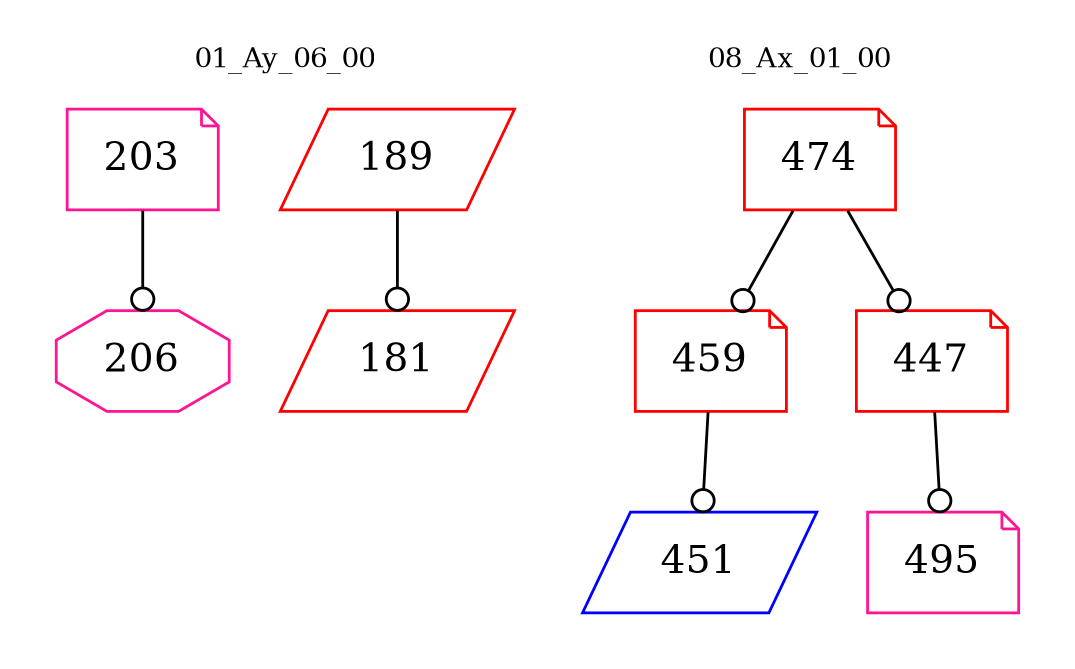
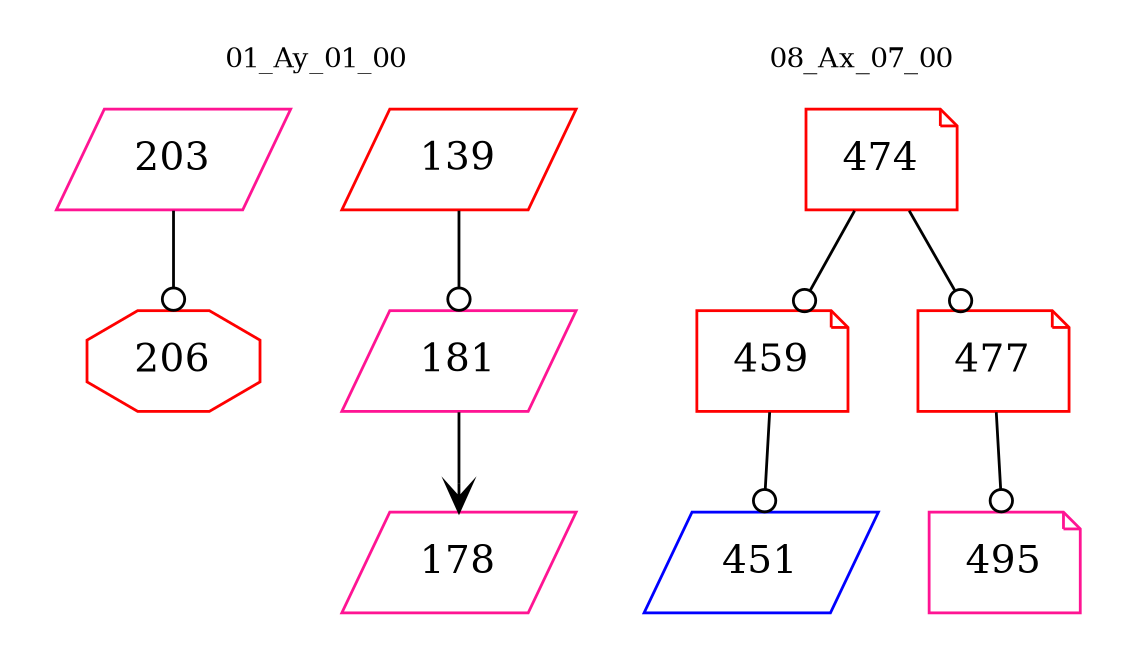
(285, 60) -> (316, 60)
(800, 60) -> (862, 60)
(143, 160) -> (174, 160)
(397, 160) -> (459, 160)
(143, 361) -> (174, 361)
(397, 361) -> (459, 361)
(932, 361) -> (994, 361)
none -> (459, 563)
